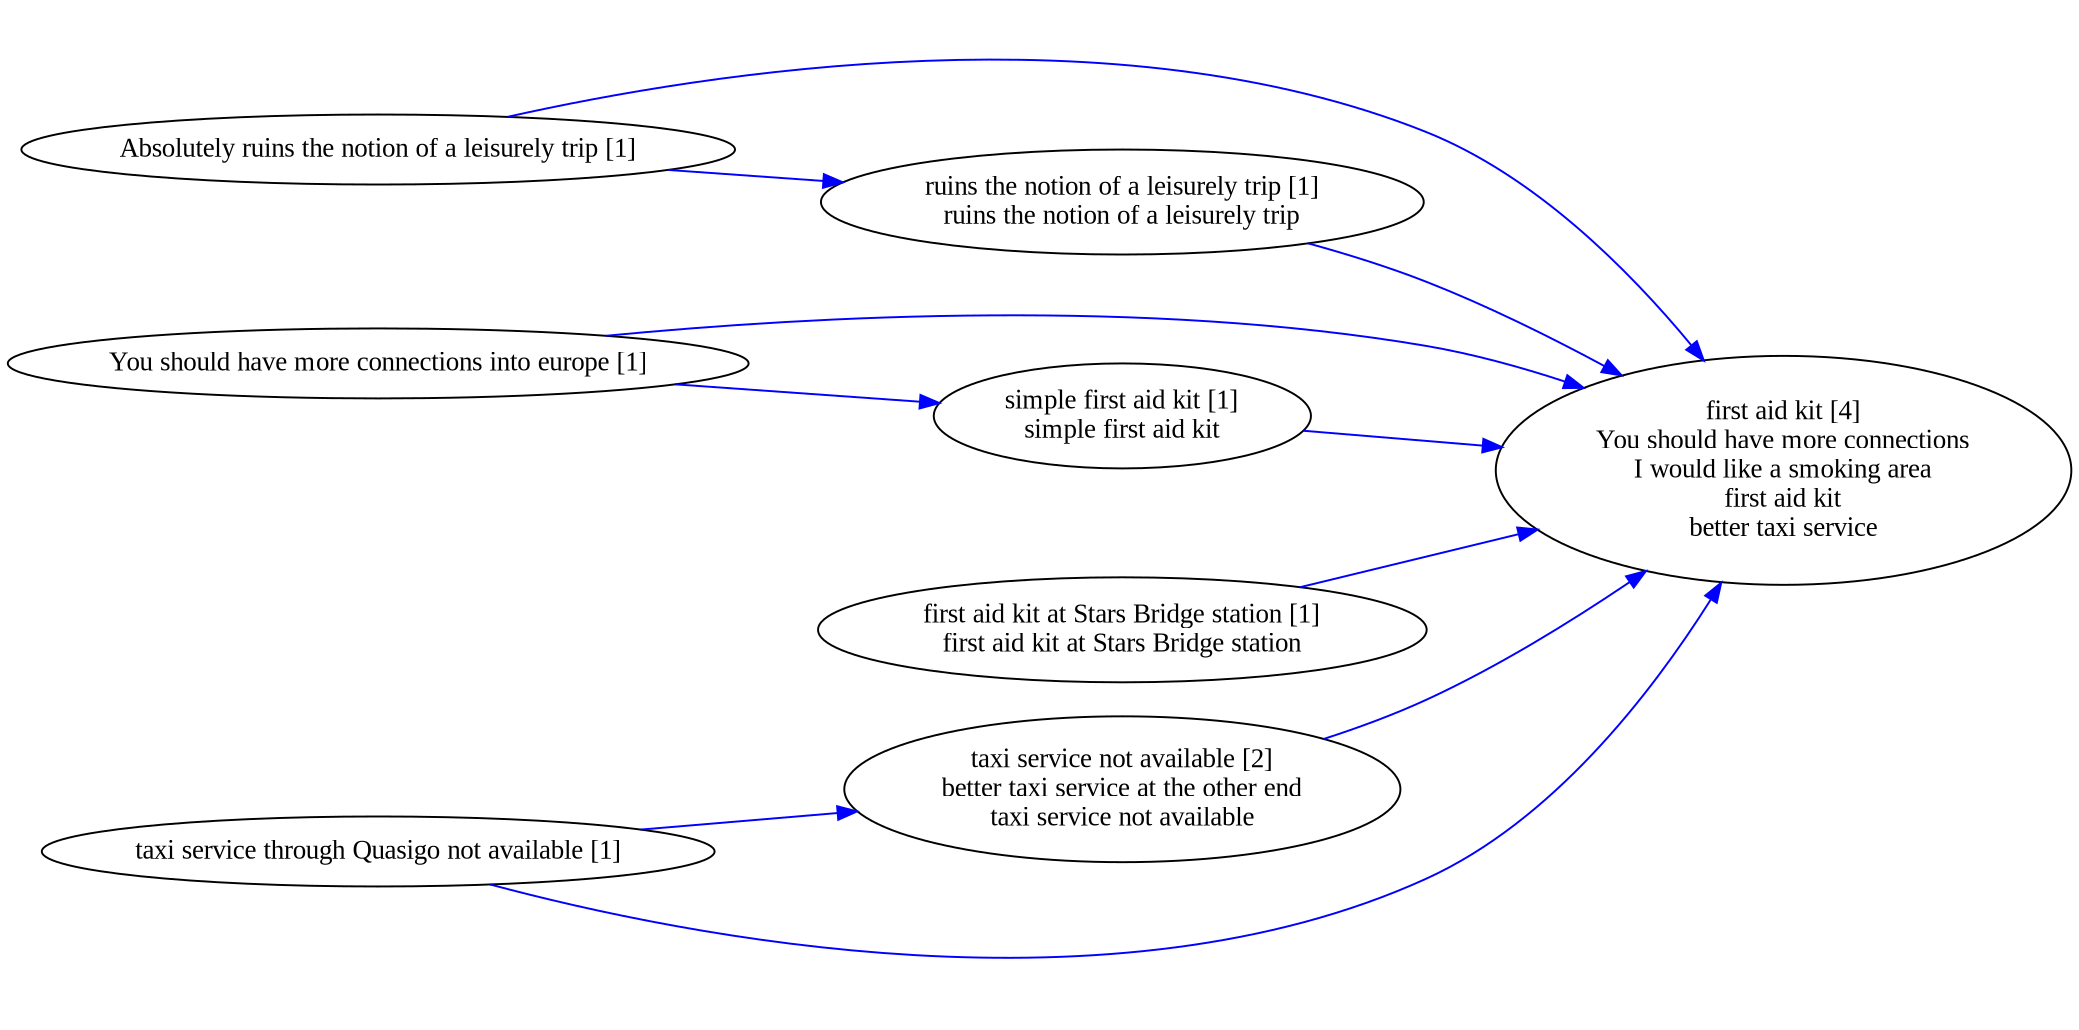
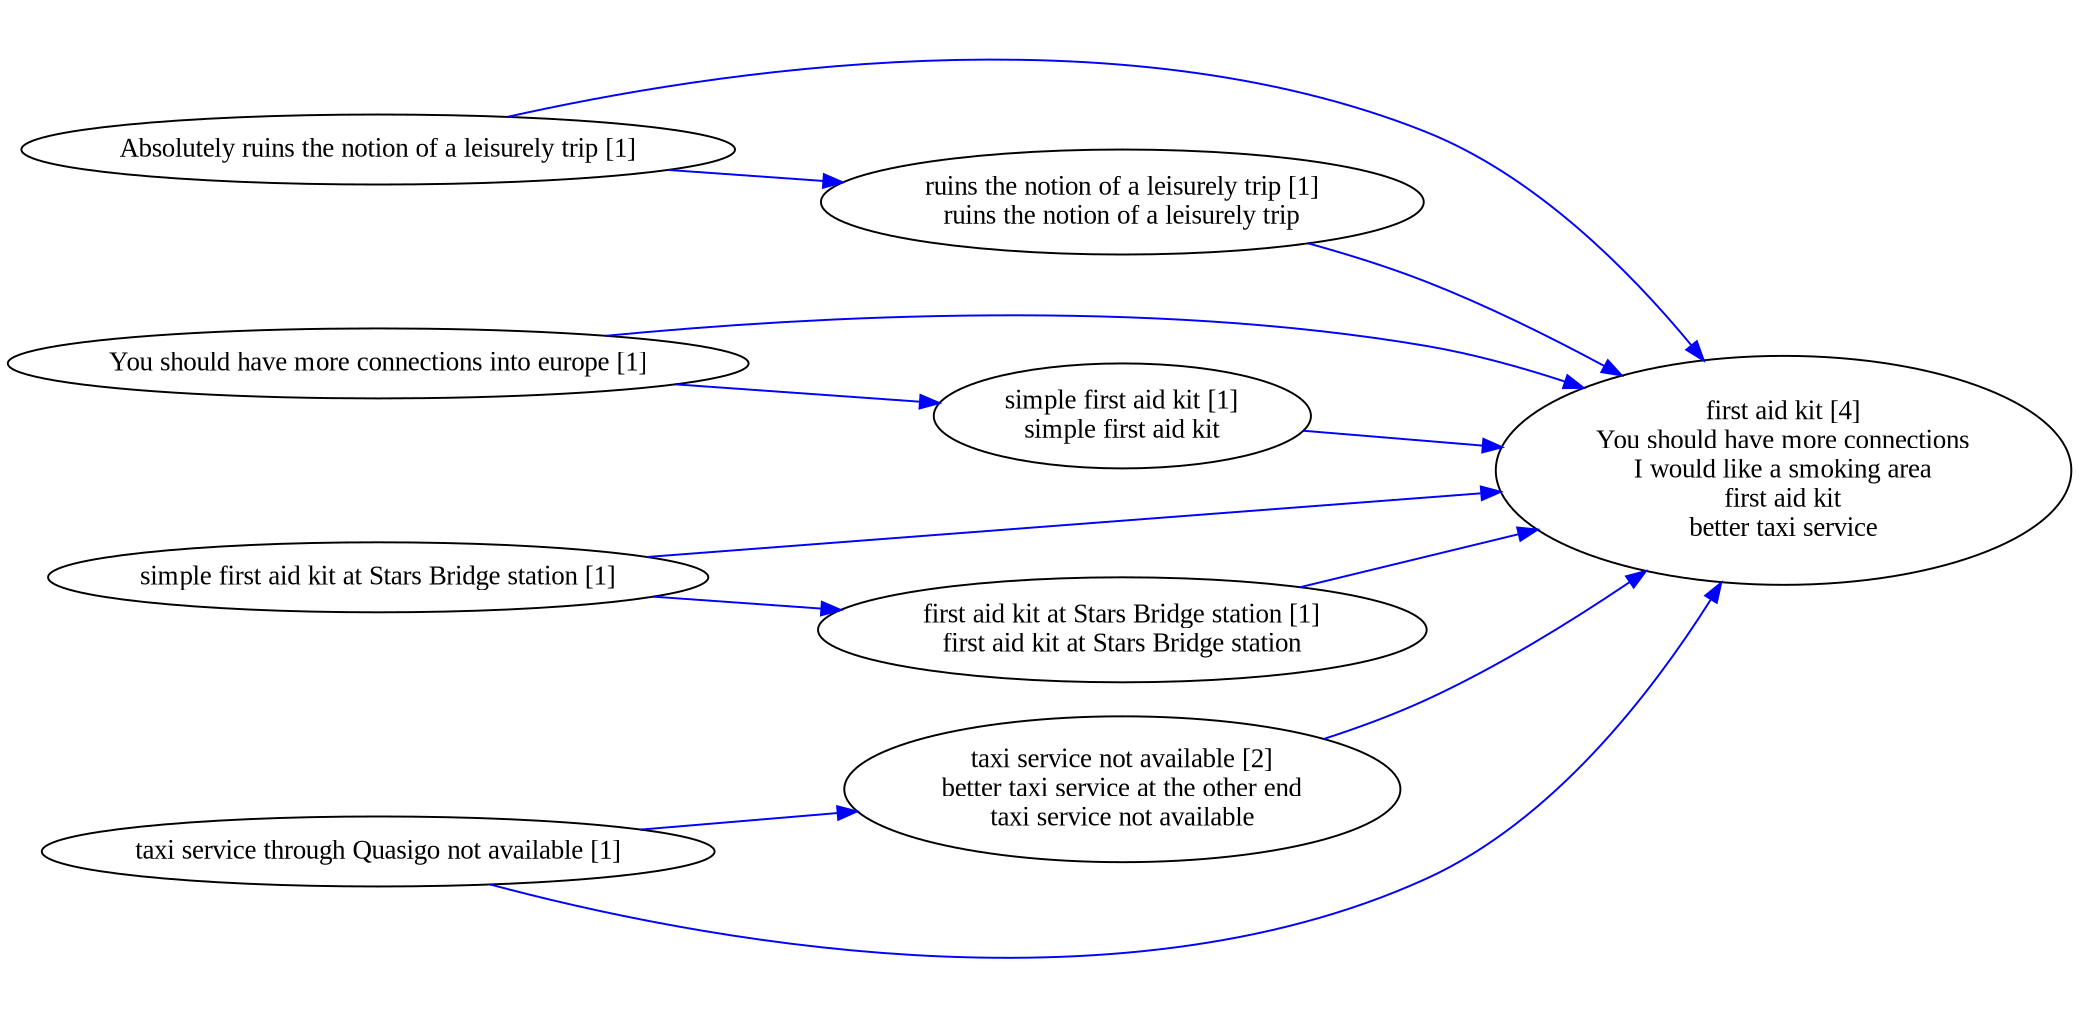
none -> (378, 577)
